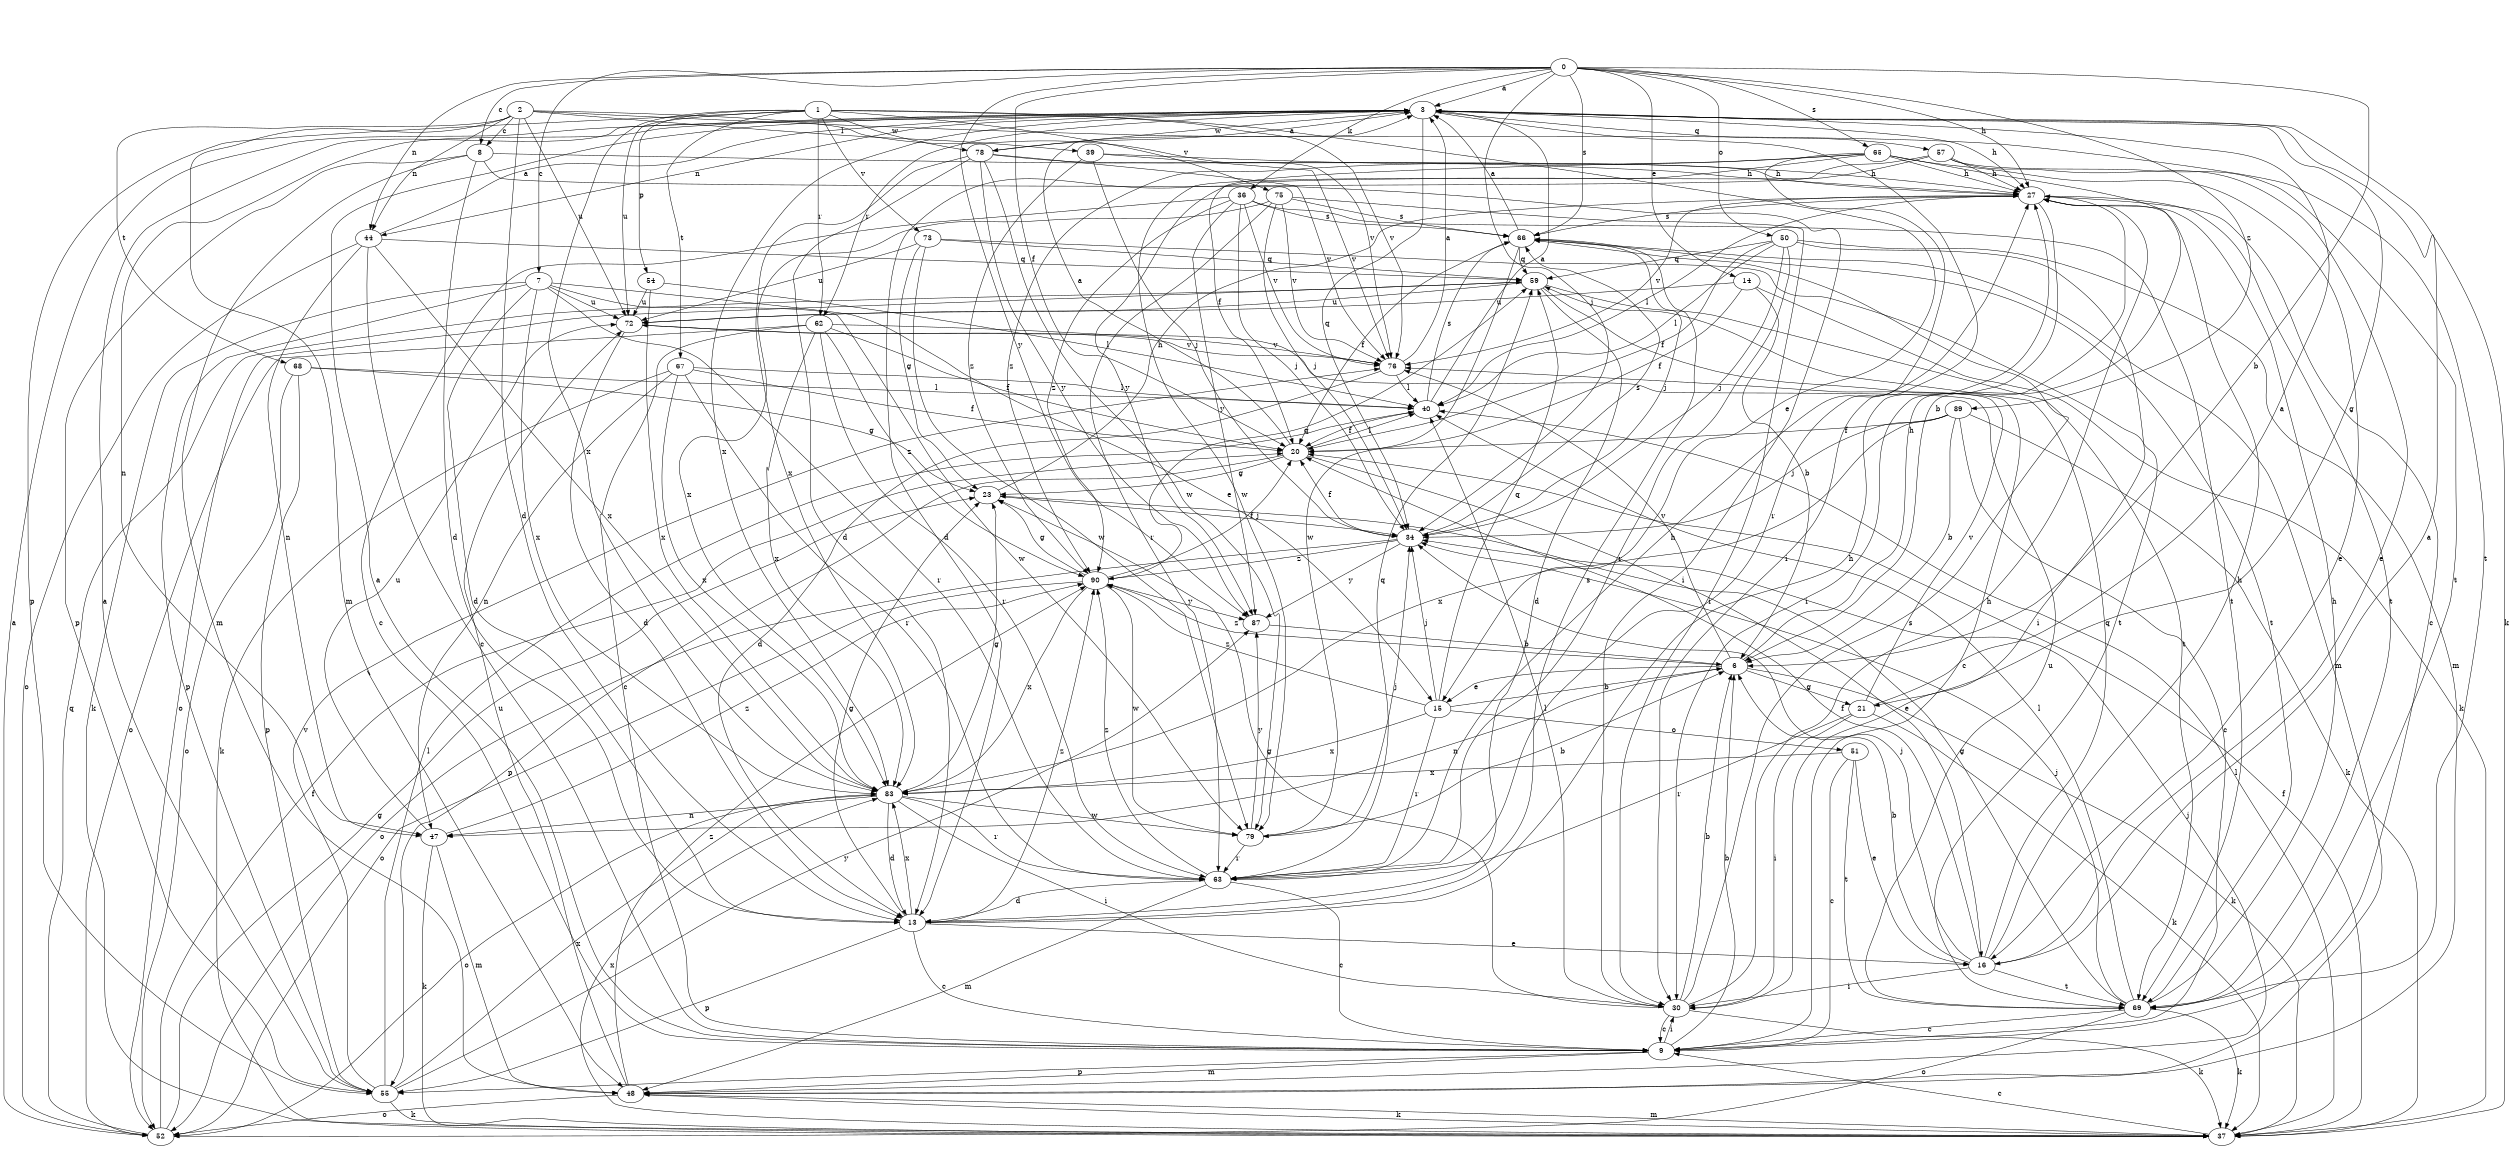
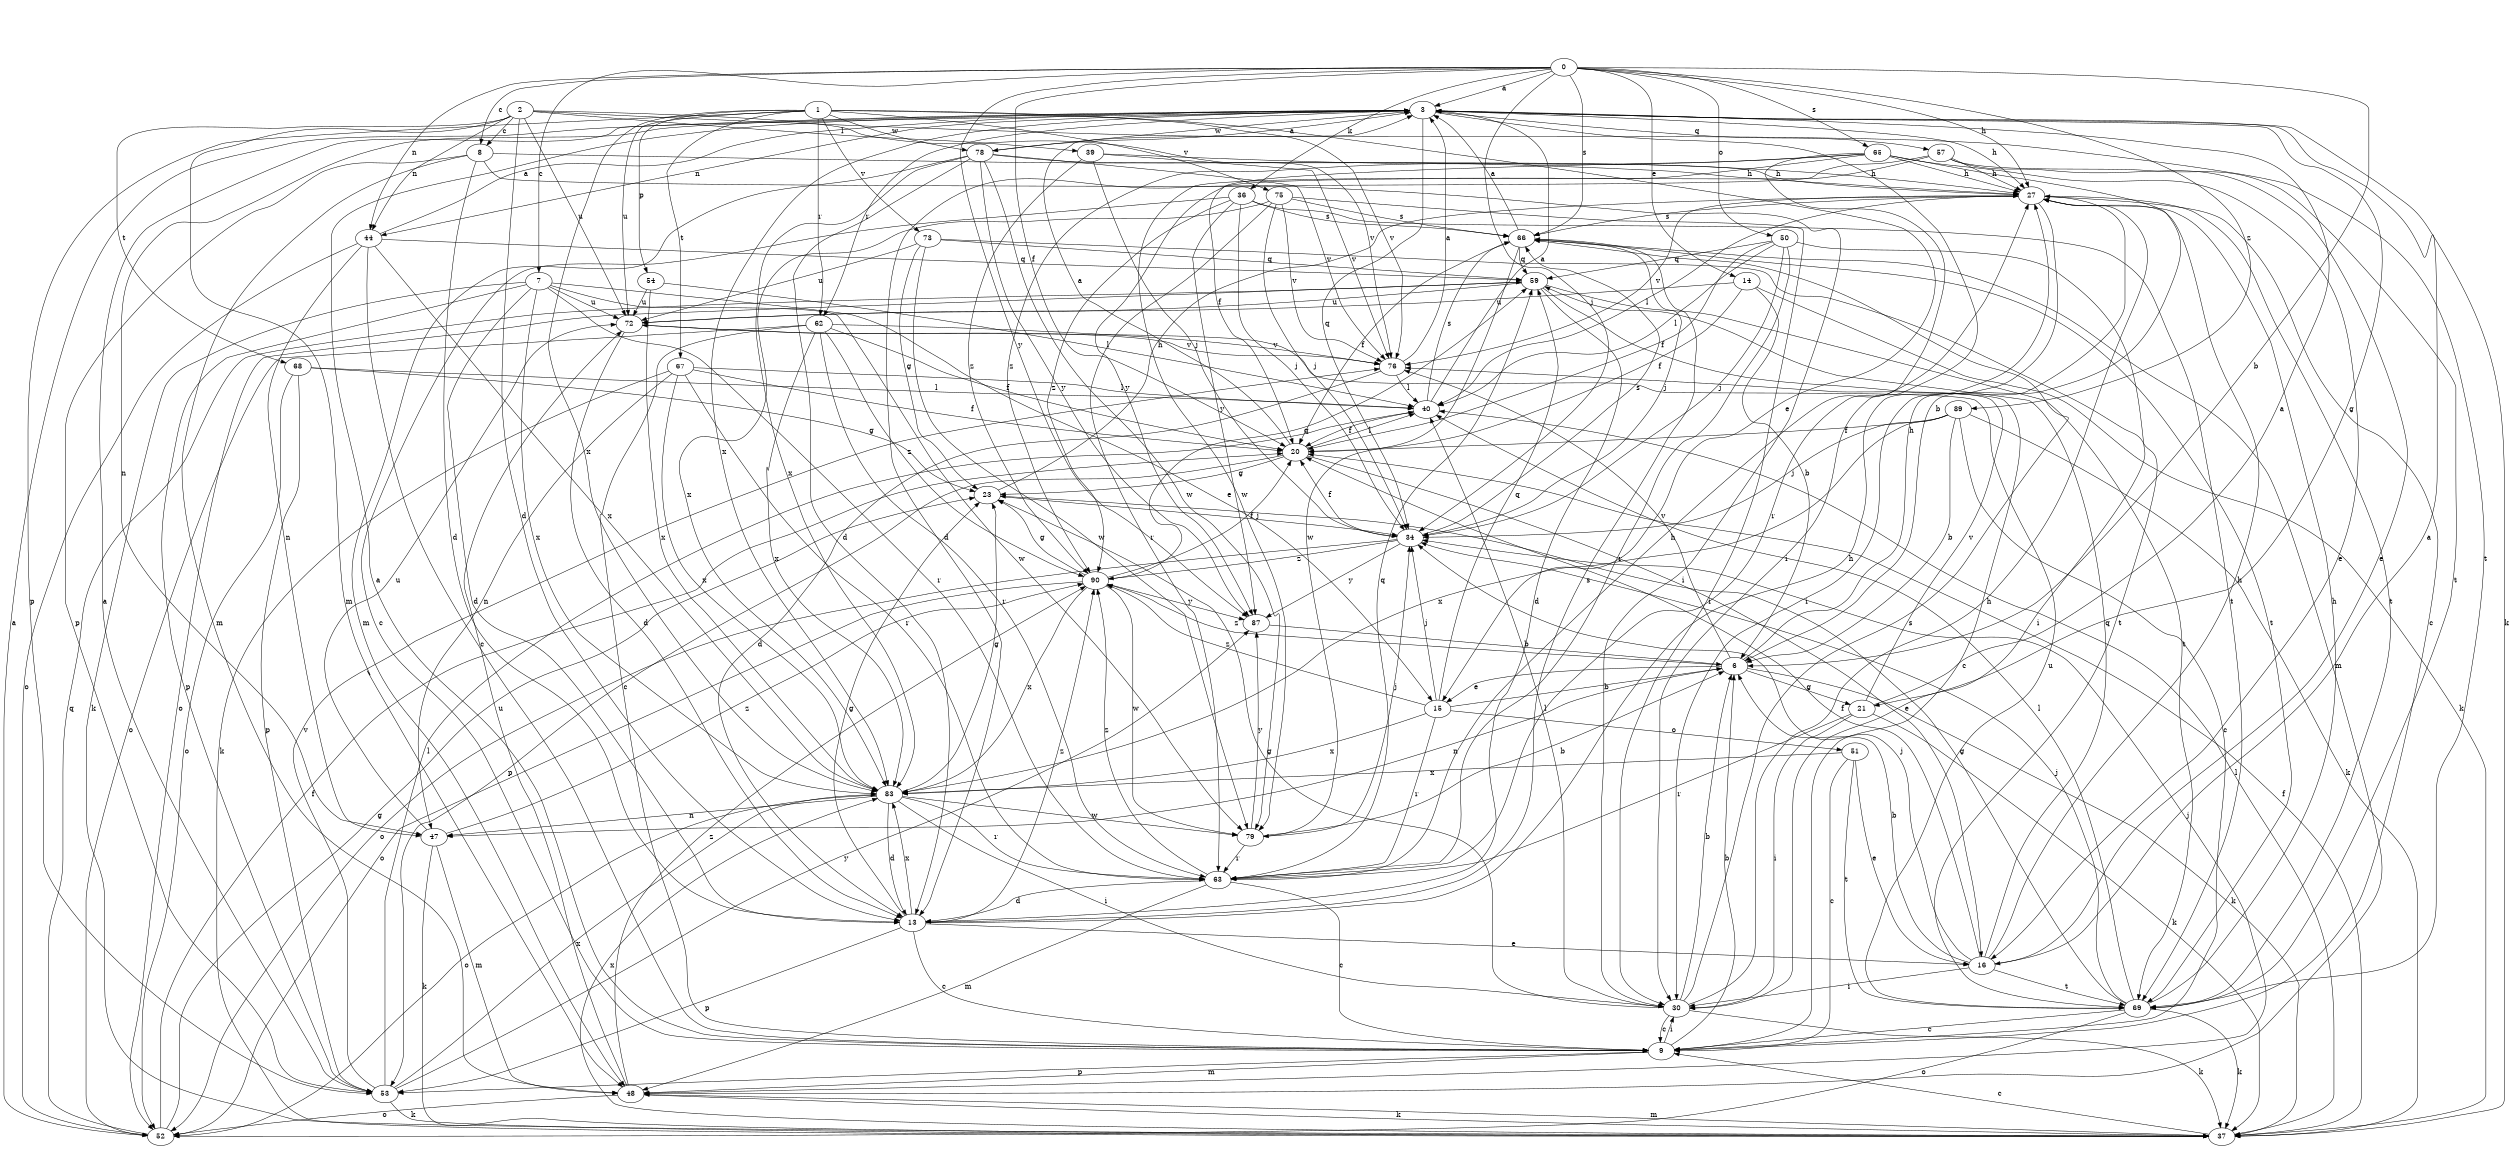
(1285, 315) -> none
(2213, 1063) -> (399, 412)
(385, 1094) -> (385, 1094)
